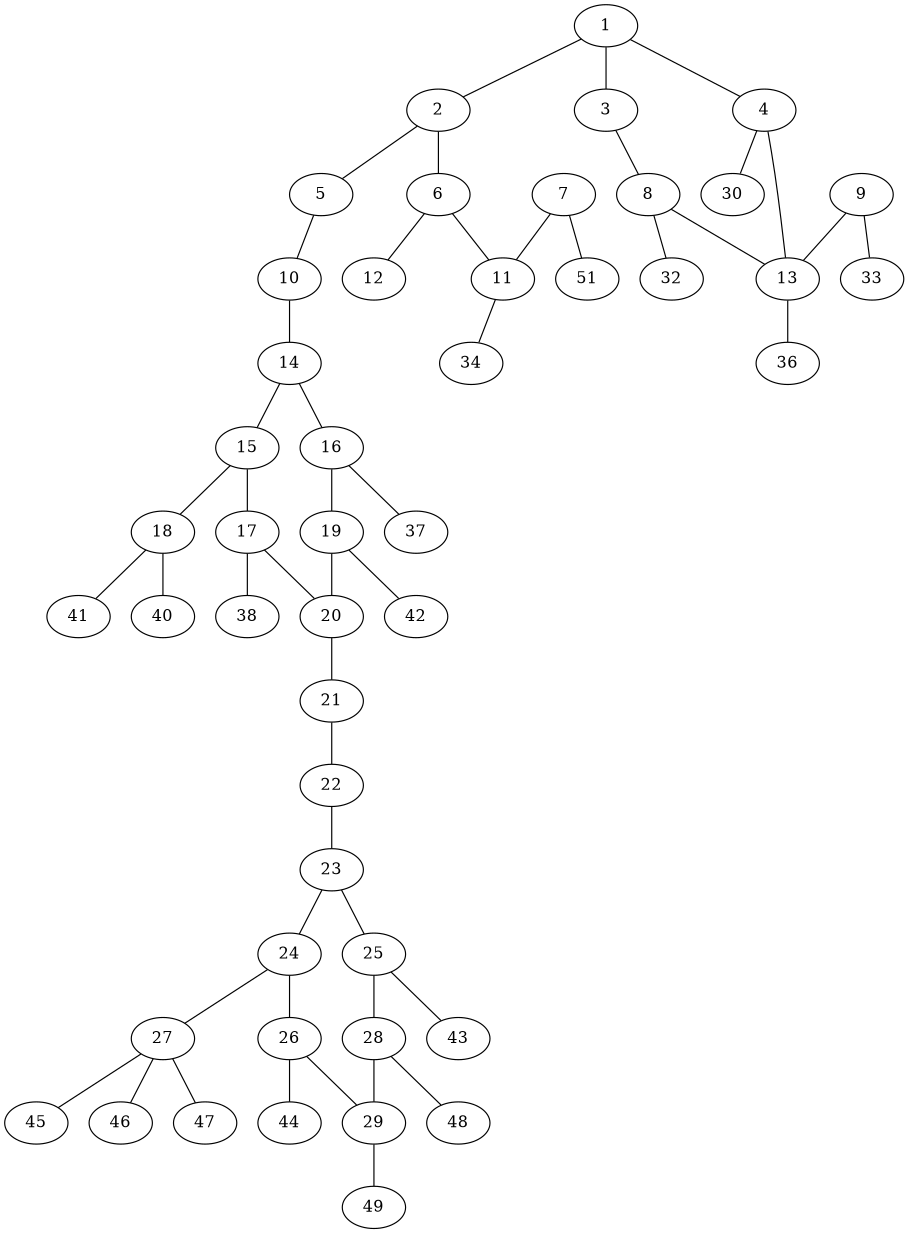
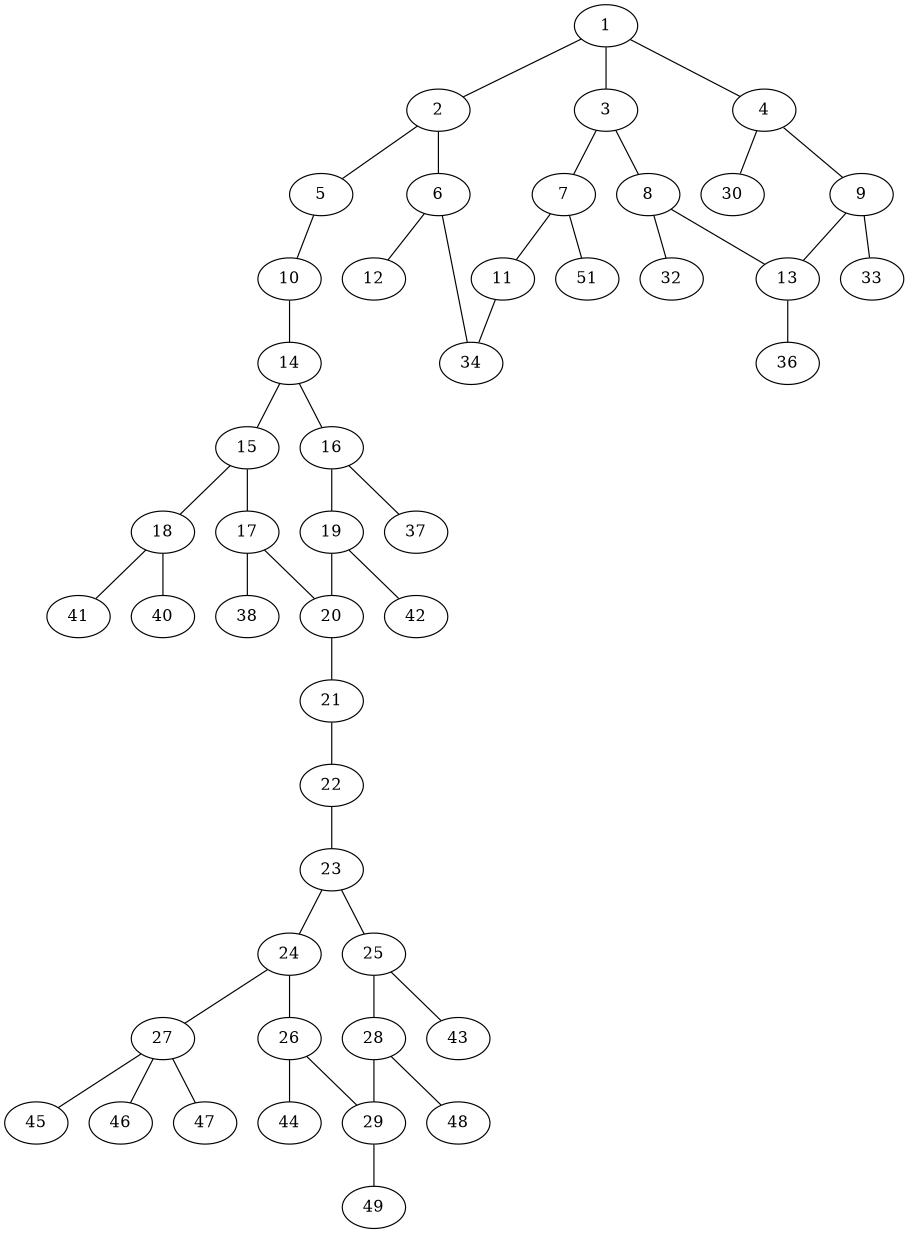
none -> (585, 152)
(778, 194) -> (813, 153)
(471, 237) -> (455, 279)
